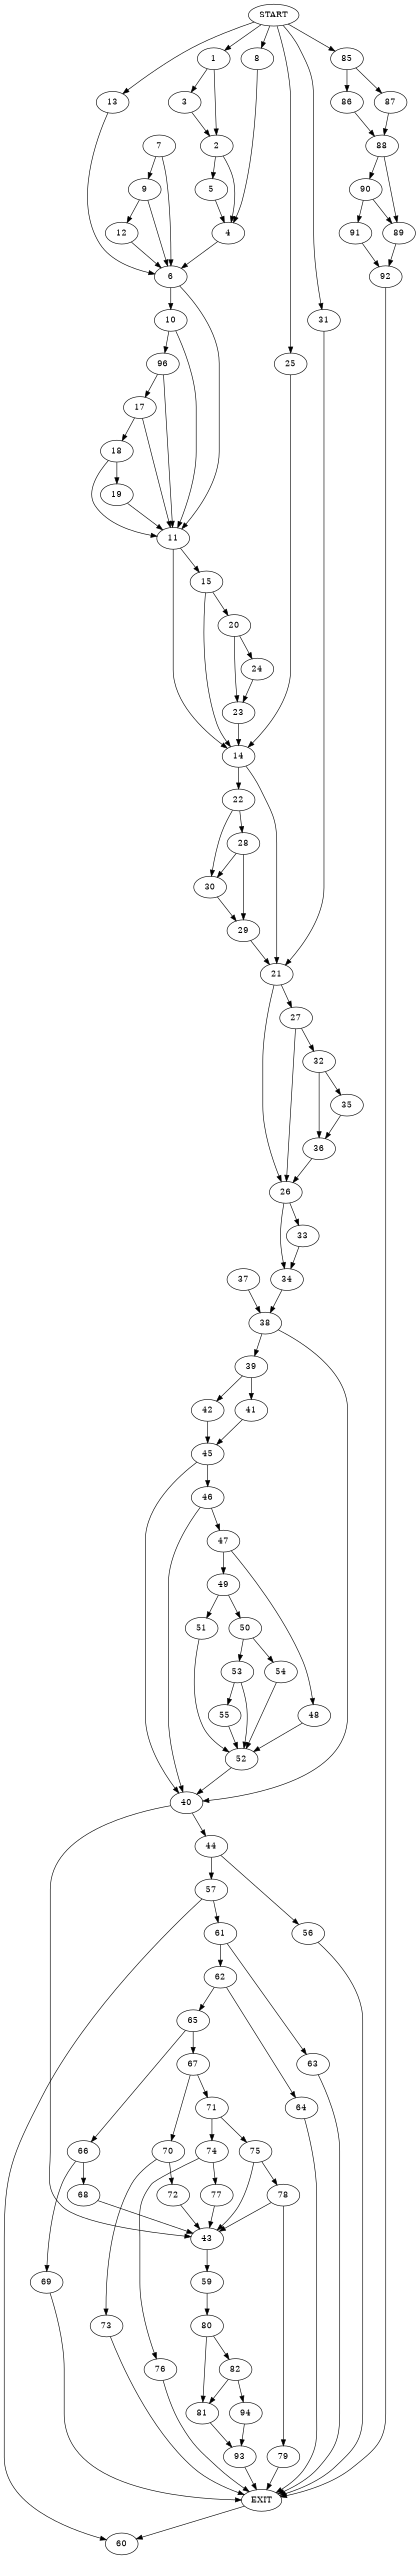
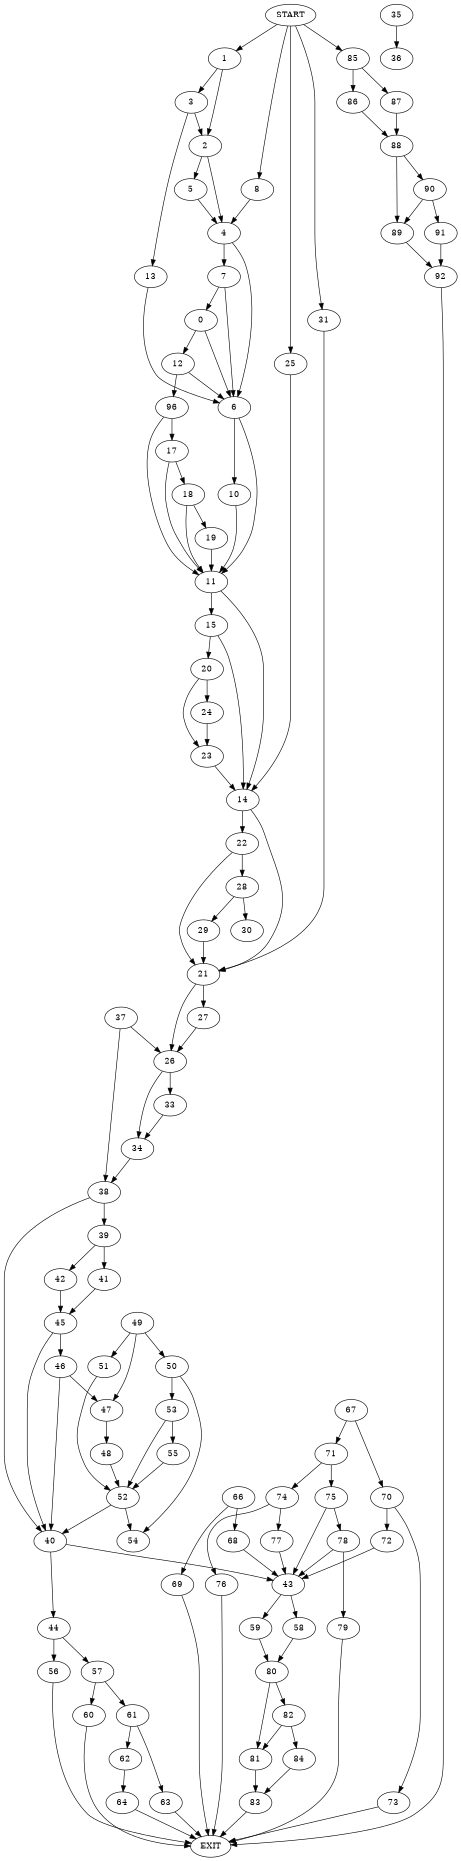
(188, 50) -> (167, 186)
(145, 190) -> (201, 320)
none -> (224, 252)
(167, 339) -> (175, 383)
(219, 839) -> (191, 901)
(225, 907) -> none
(319, 1062) -> none
(304, 1168) -> (143, 1038)
(223, 1560) -> (130, 1366)
none -> (299, 1628)
(263, 1713) -> (127, 1516)
(193, 2021) -> none
(246, 2413) -> (299, 1759)
(240, 2457) -> (256, 1803)
(193, 2522) -> (101, 1814)
